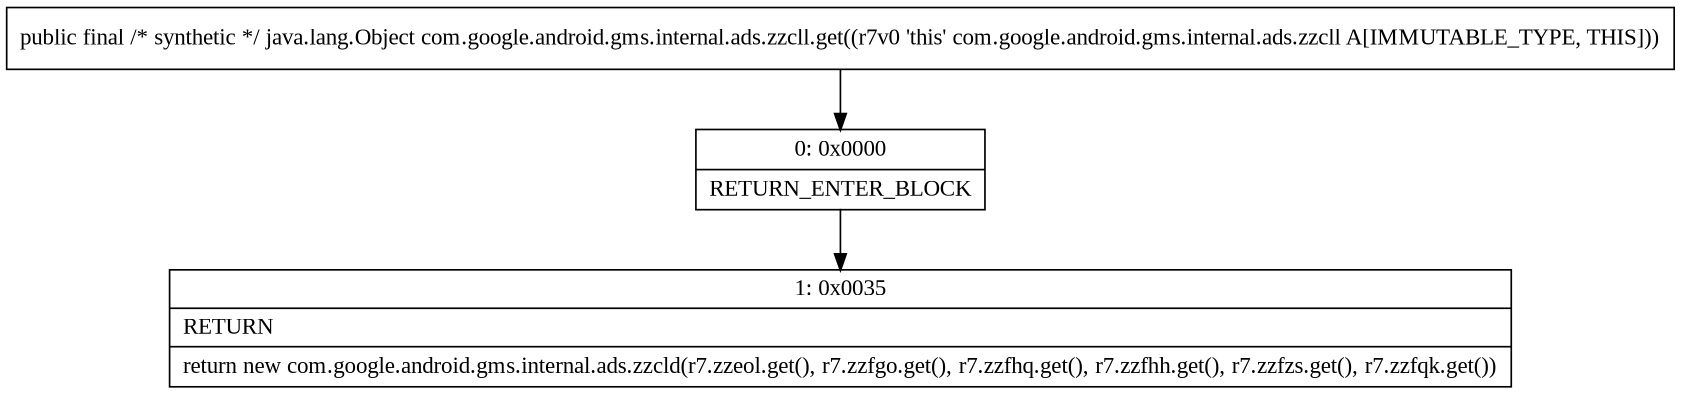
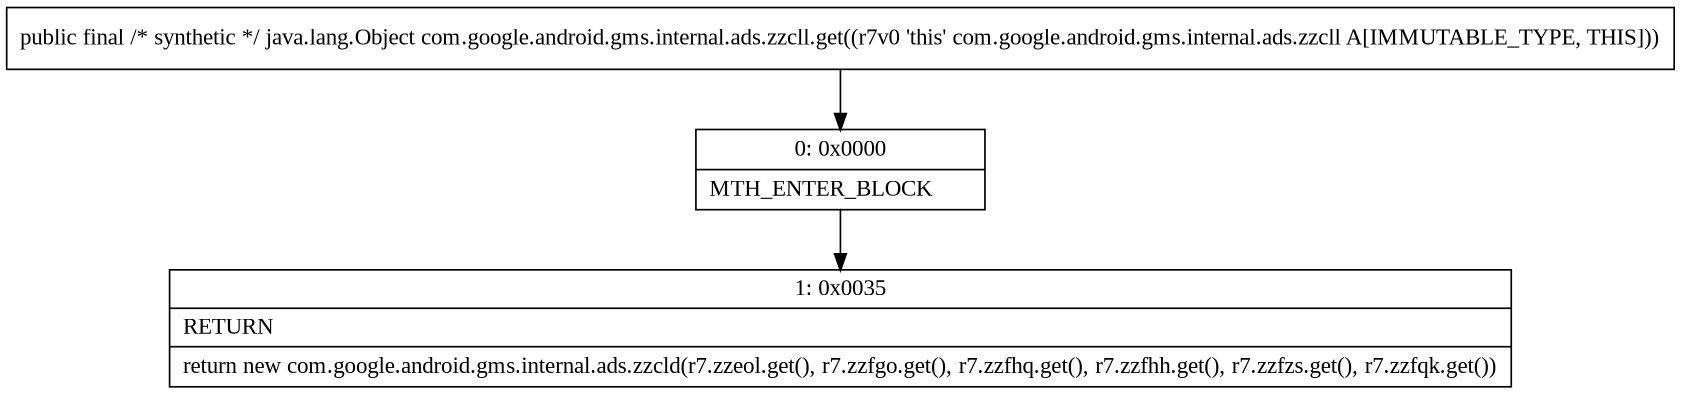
(840, 189) -> (821, 189)
